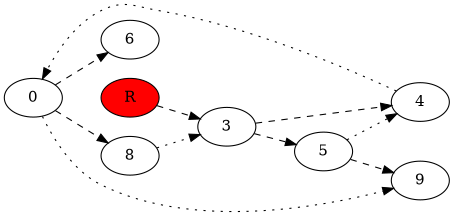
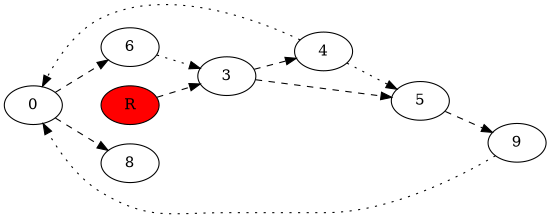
(367, 129) -> (367, 74)
(173, 143) -> (173, 60)
(195, 209) -> (262, 213)
